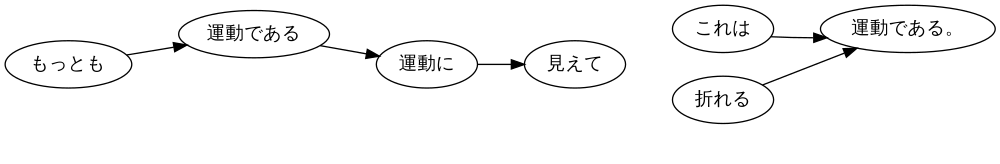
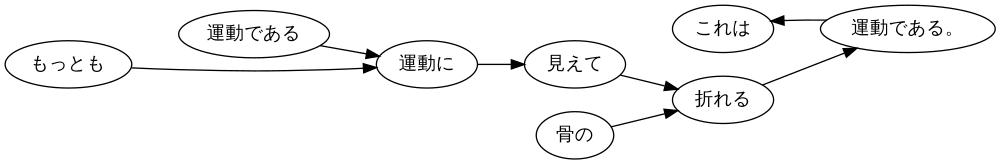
(792, 38) -> (805, 20)
(150, 51) -> (247, 71)
none -> (642, 81)
none -> (575, 135)
